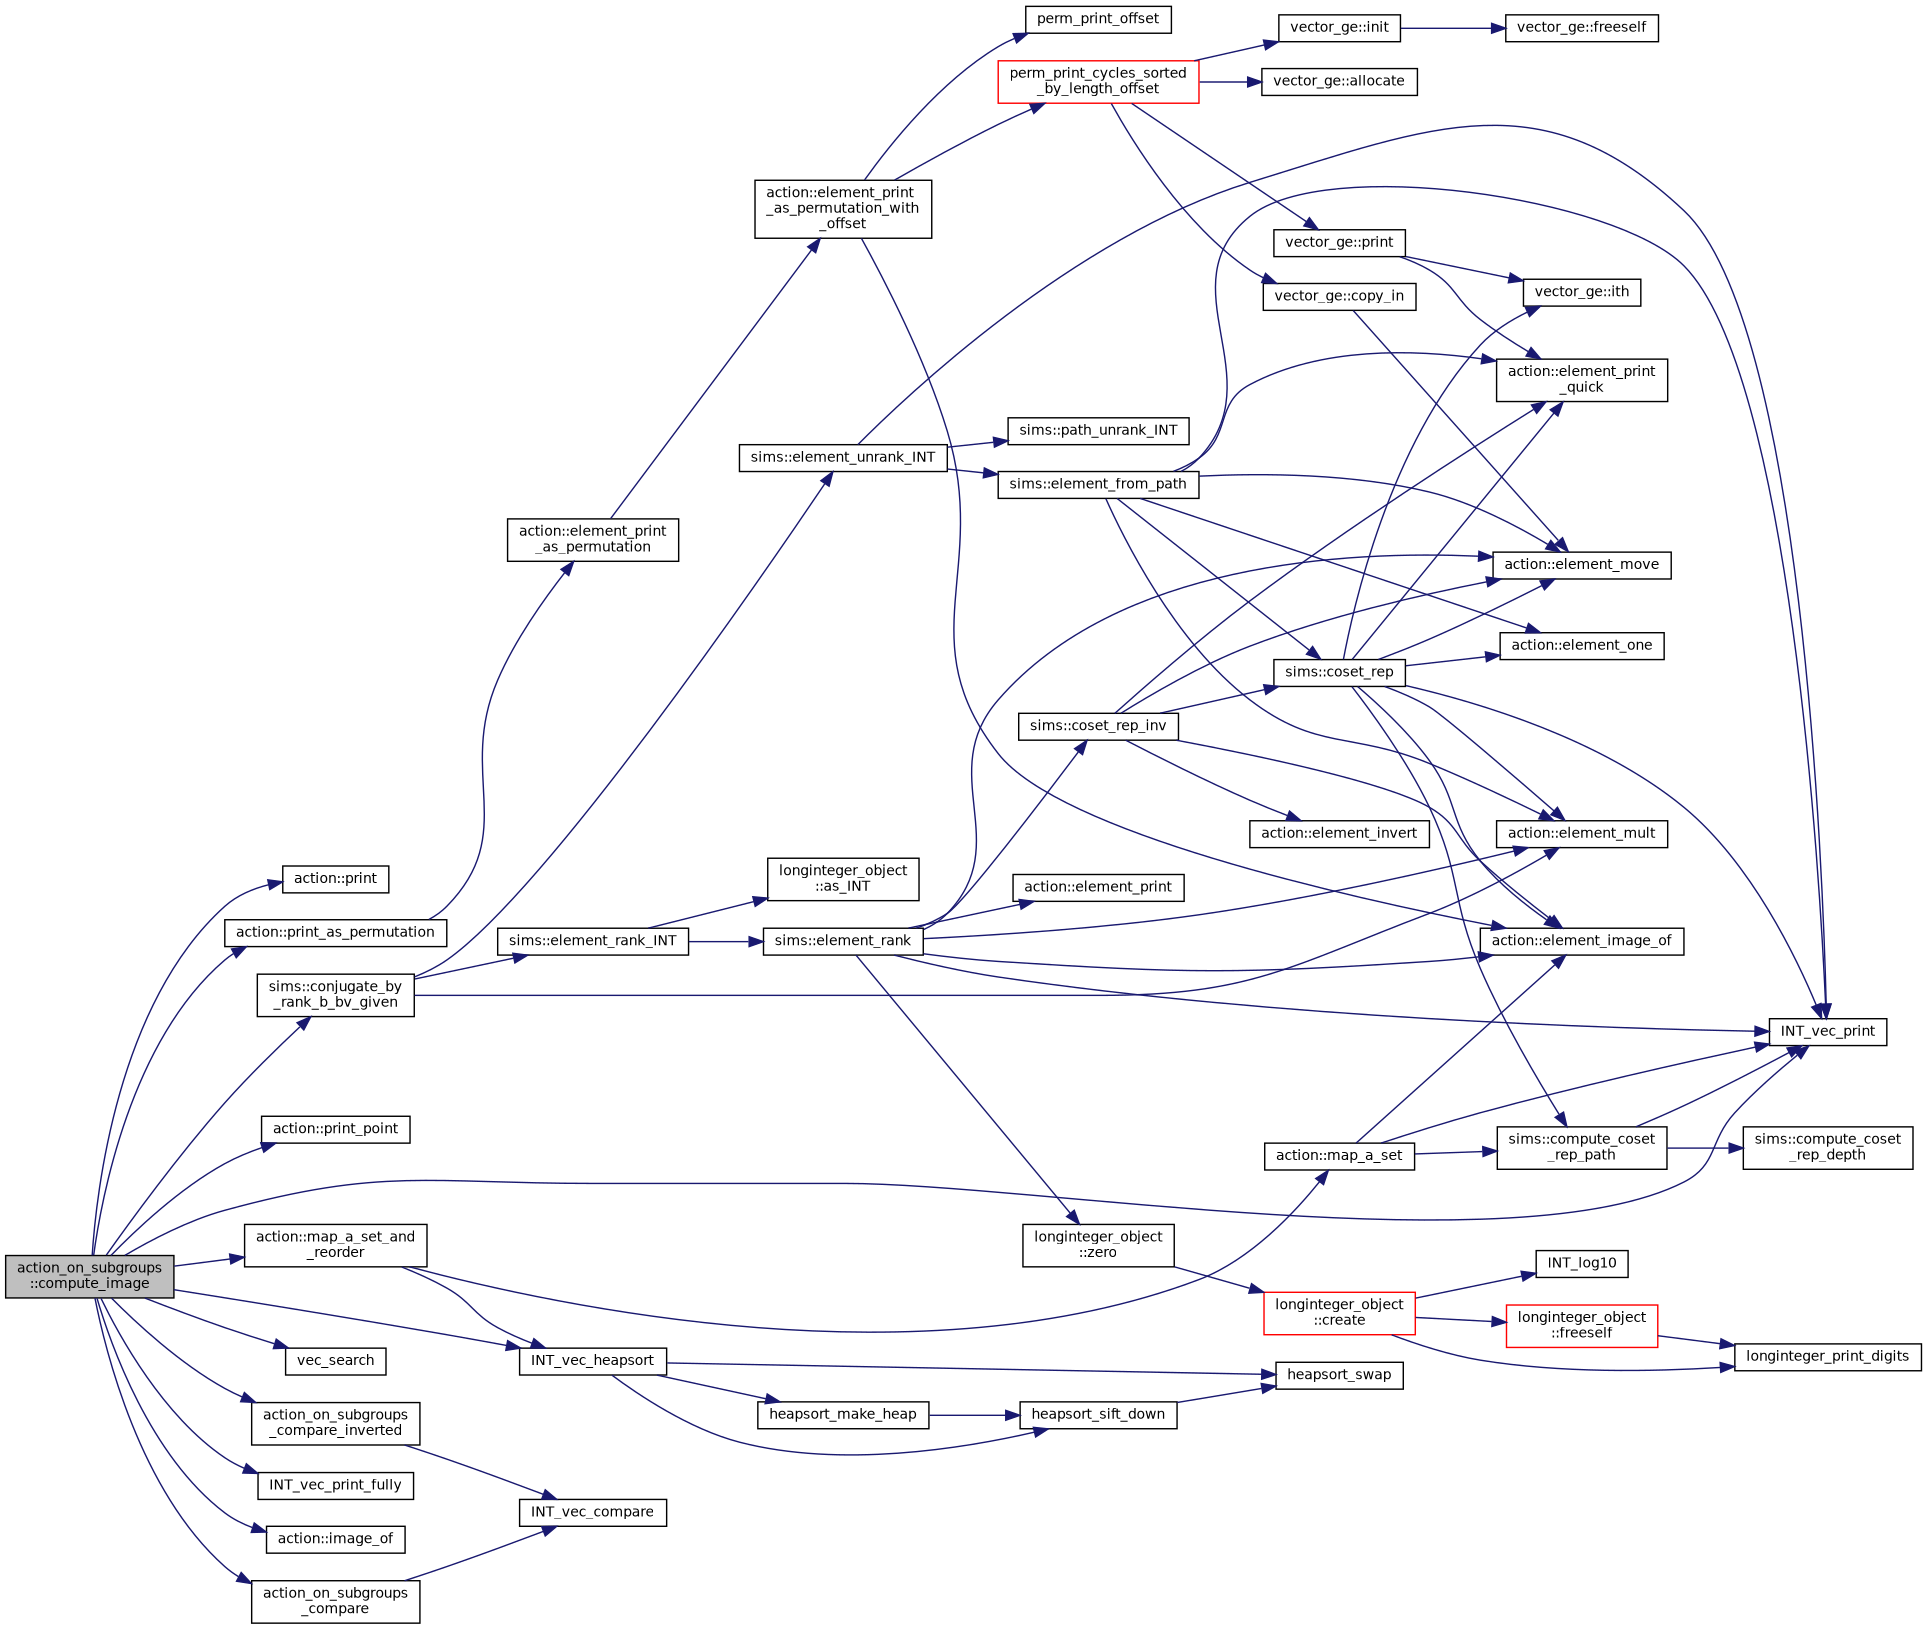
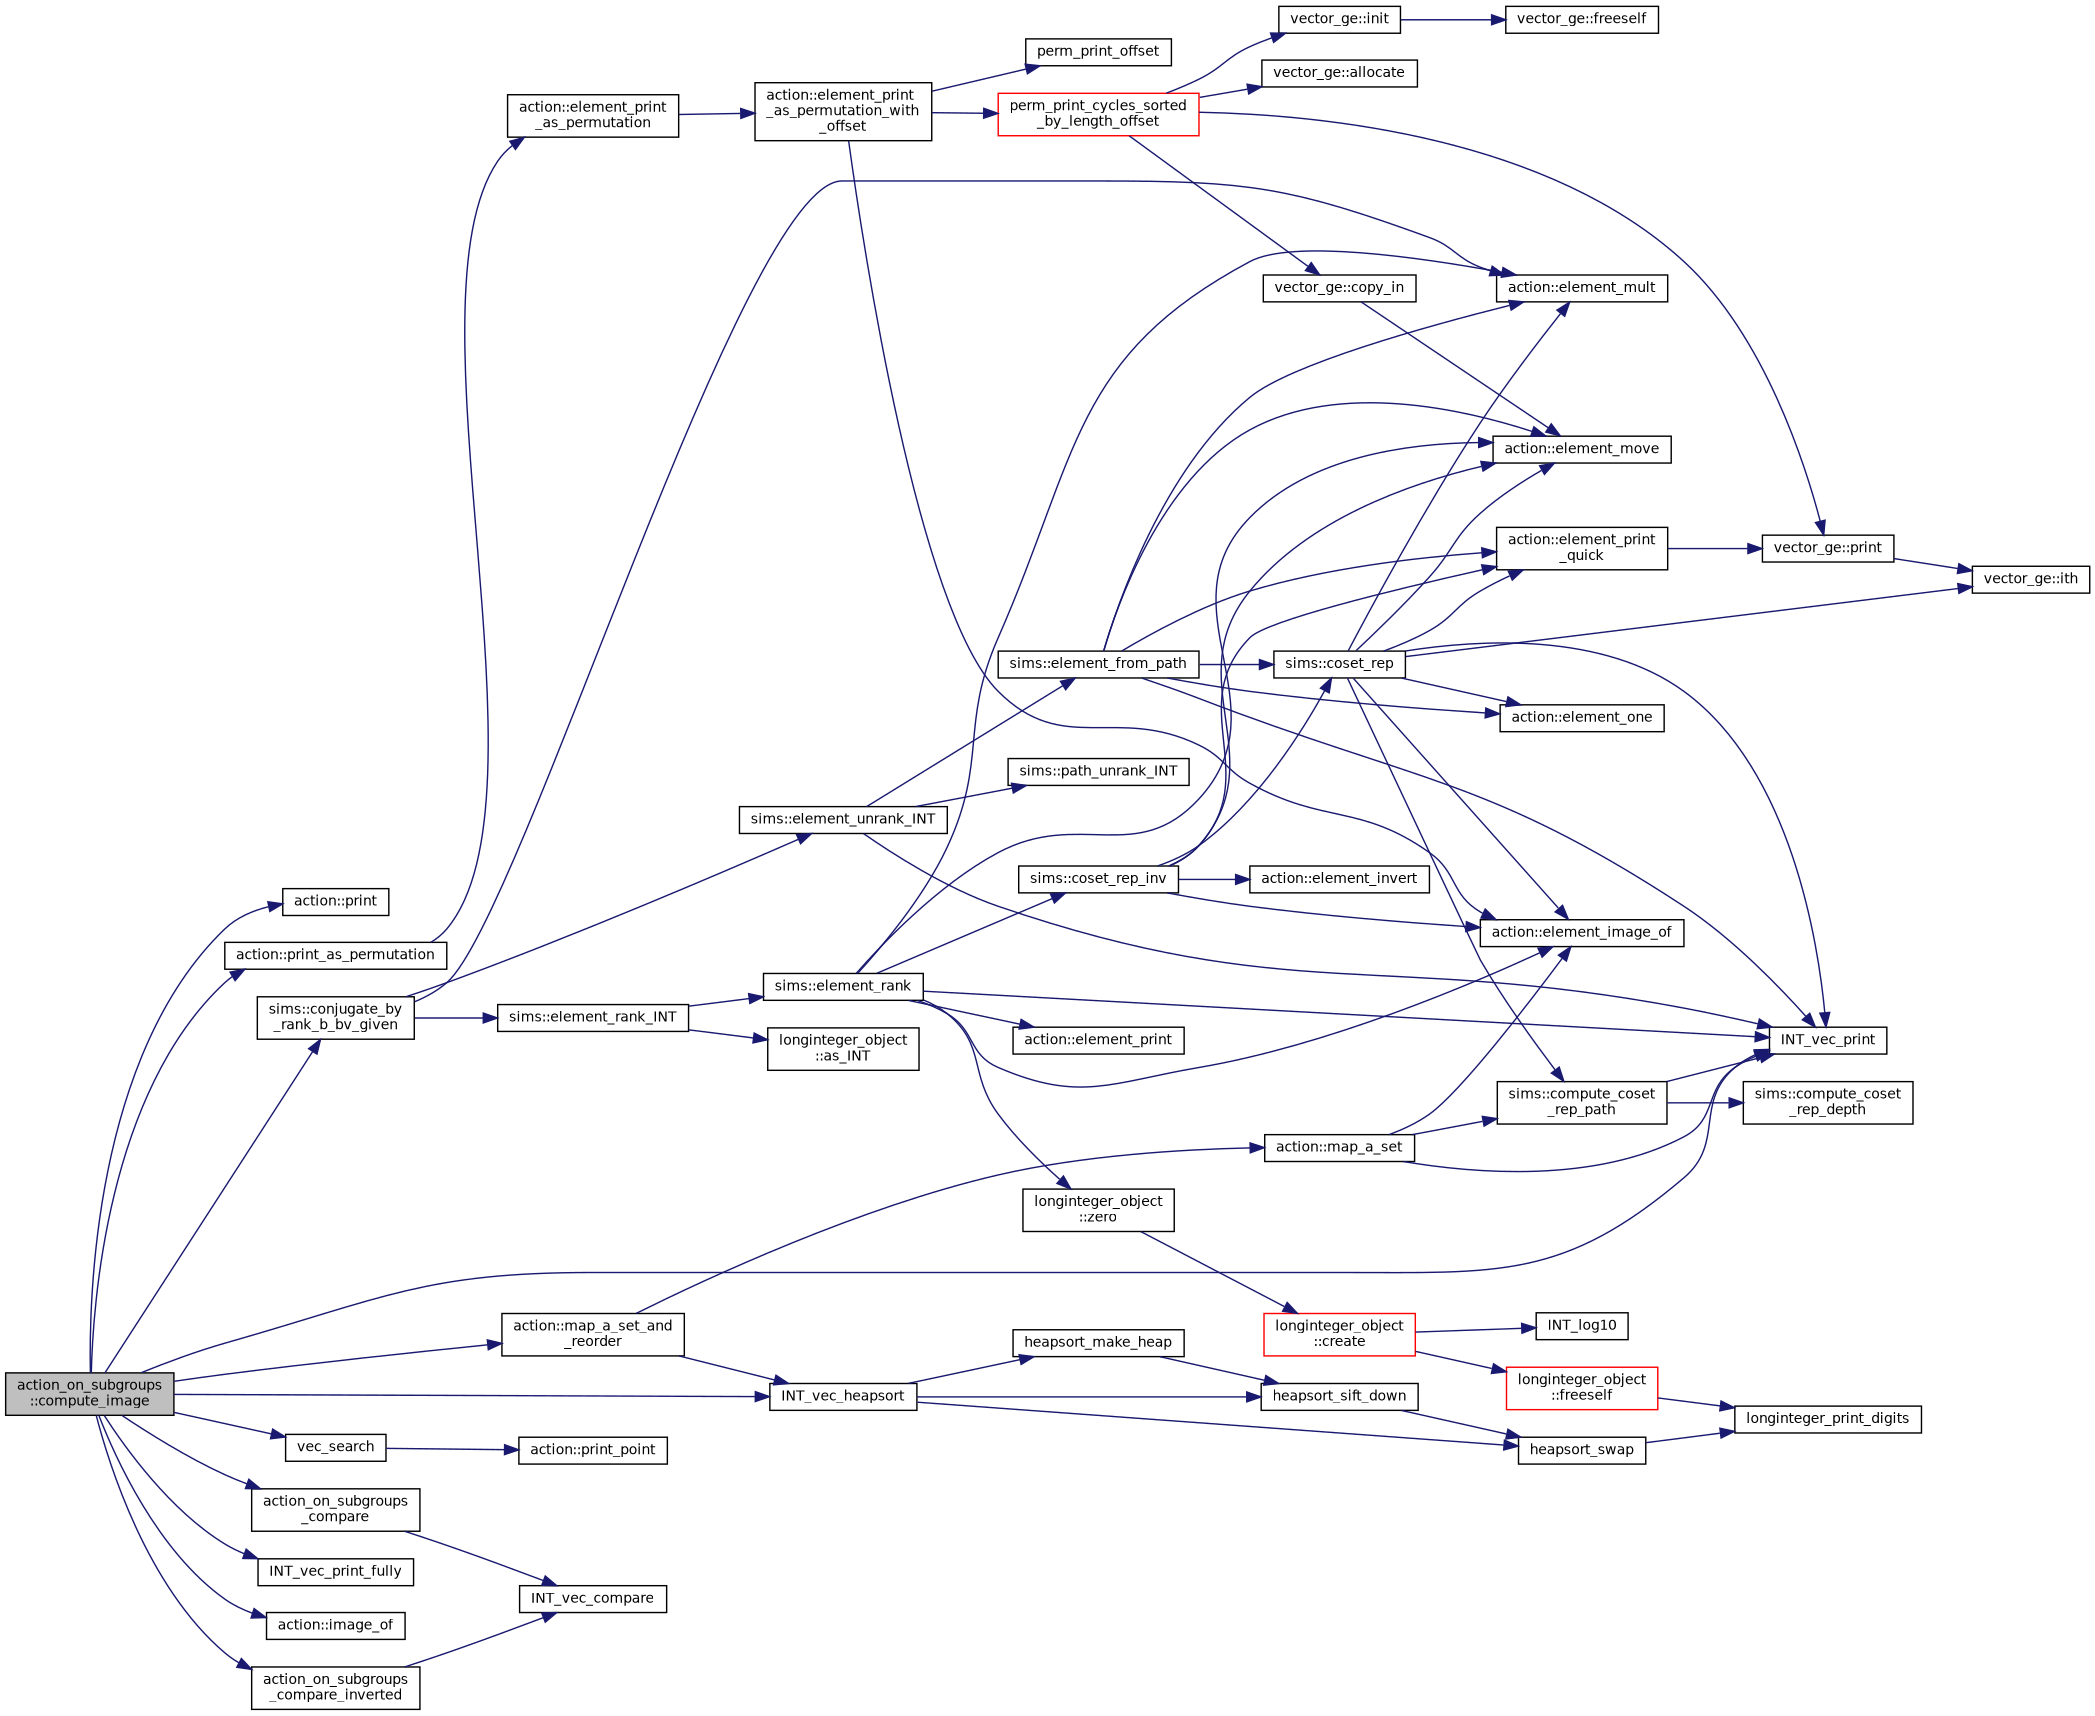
(1464, 304) -> (1708, 549)
(181, 1193) -> (445, 1449)
(1554, 1368) -> (1683, 1438)
